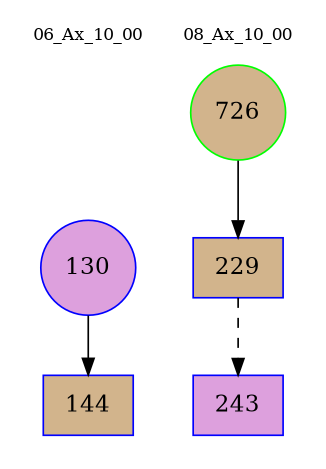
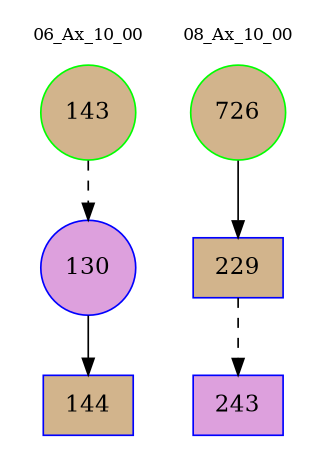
none -> (88, 113)
